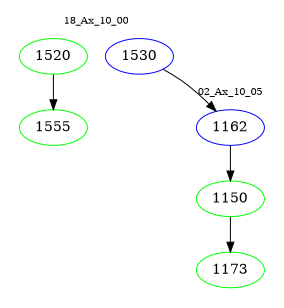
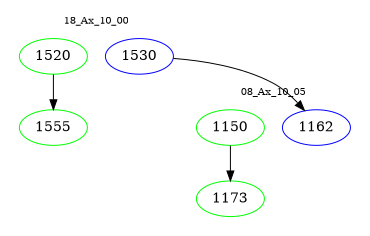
(230, 92) -> (273, 92)
(230, 158) -> none
